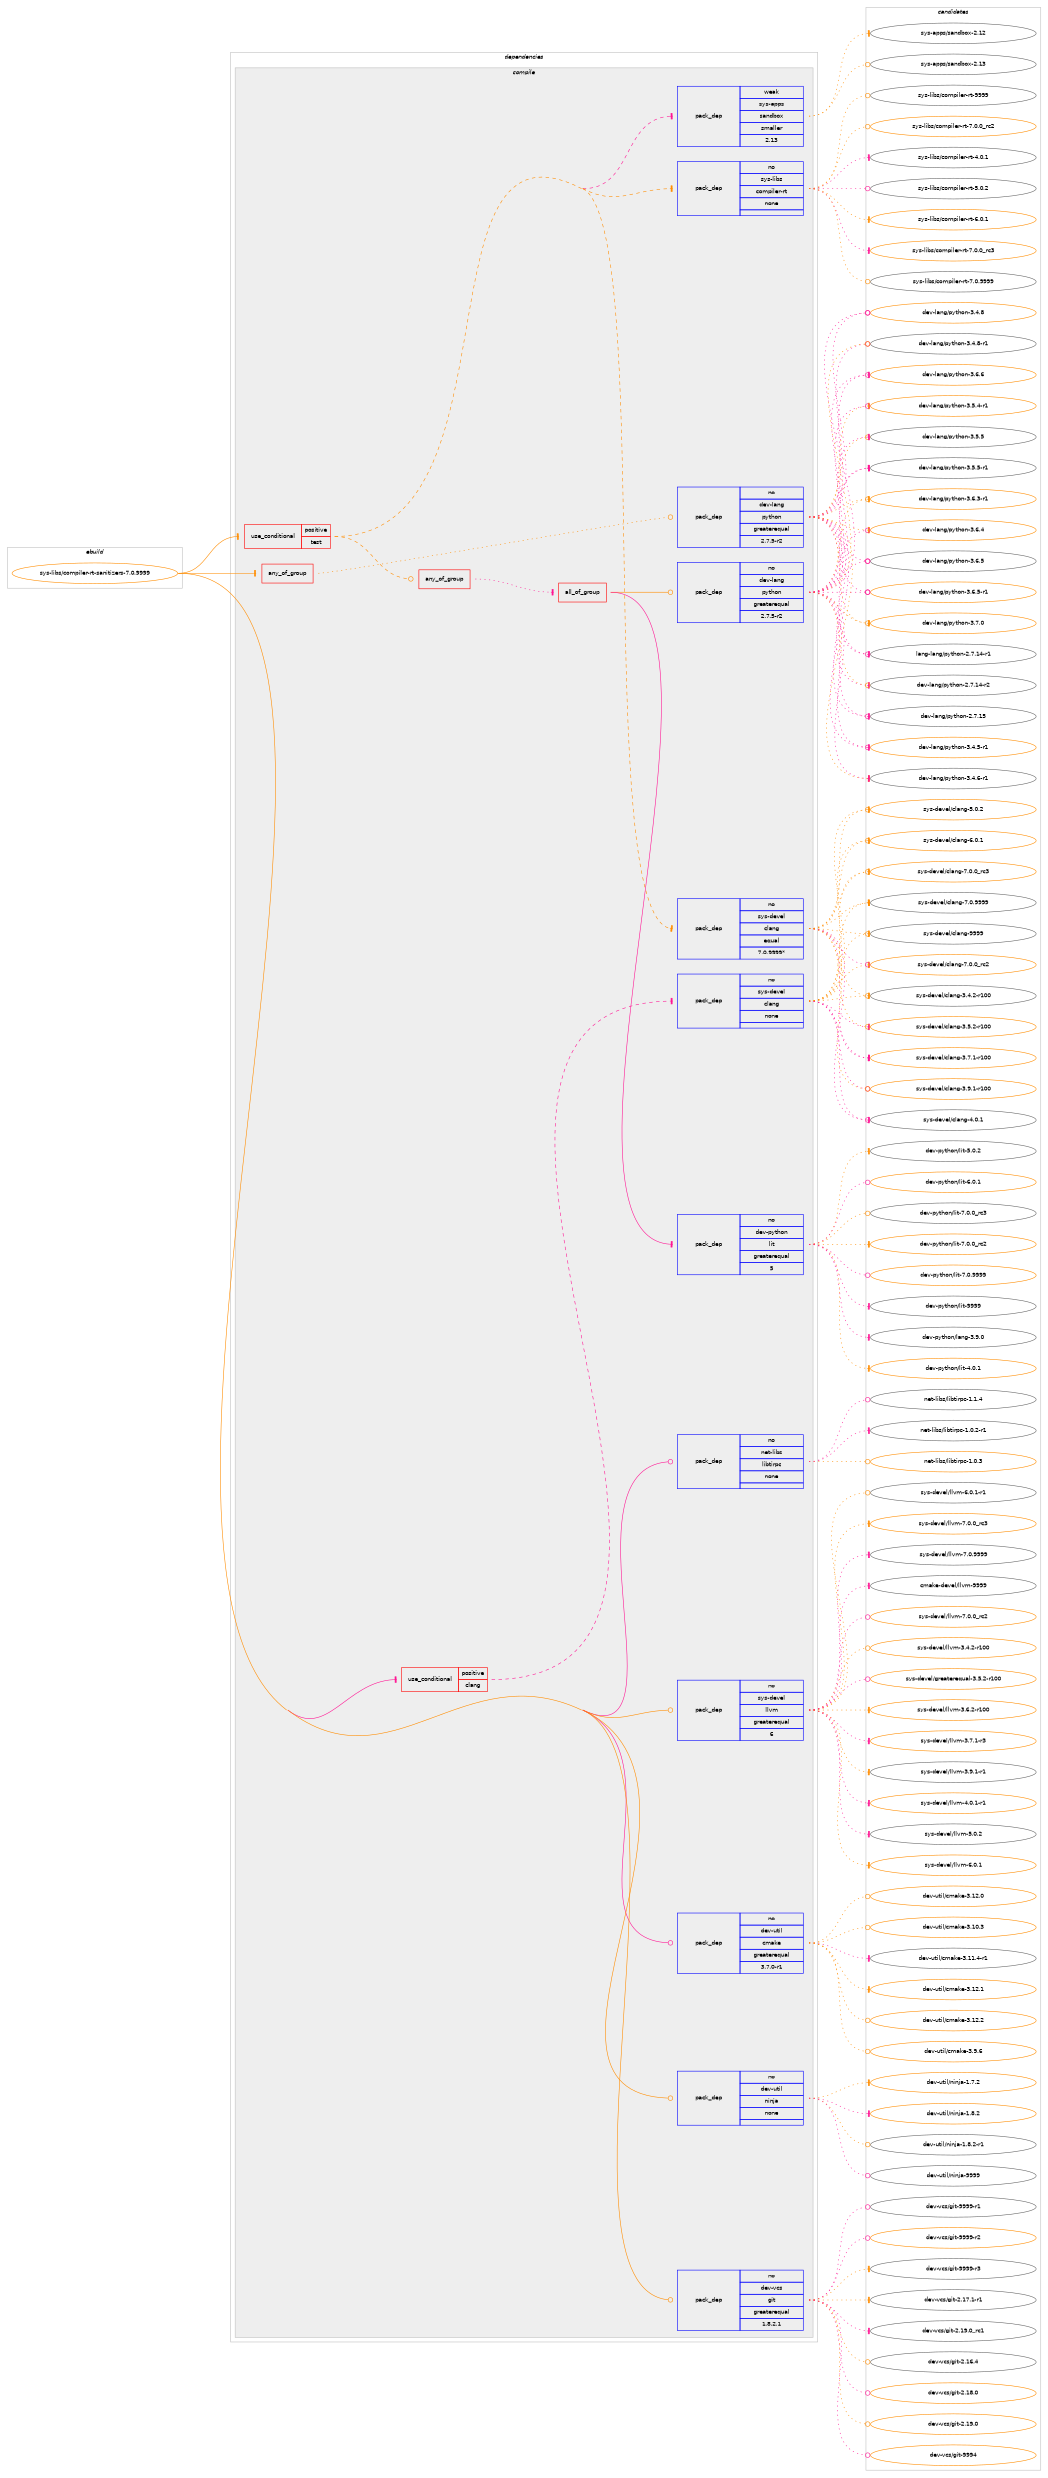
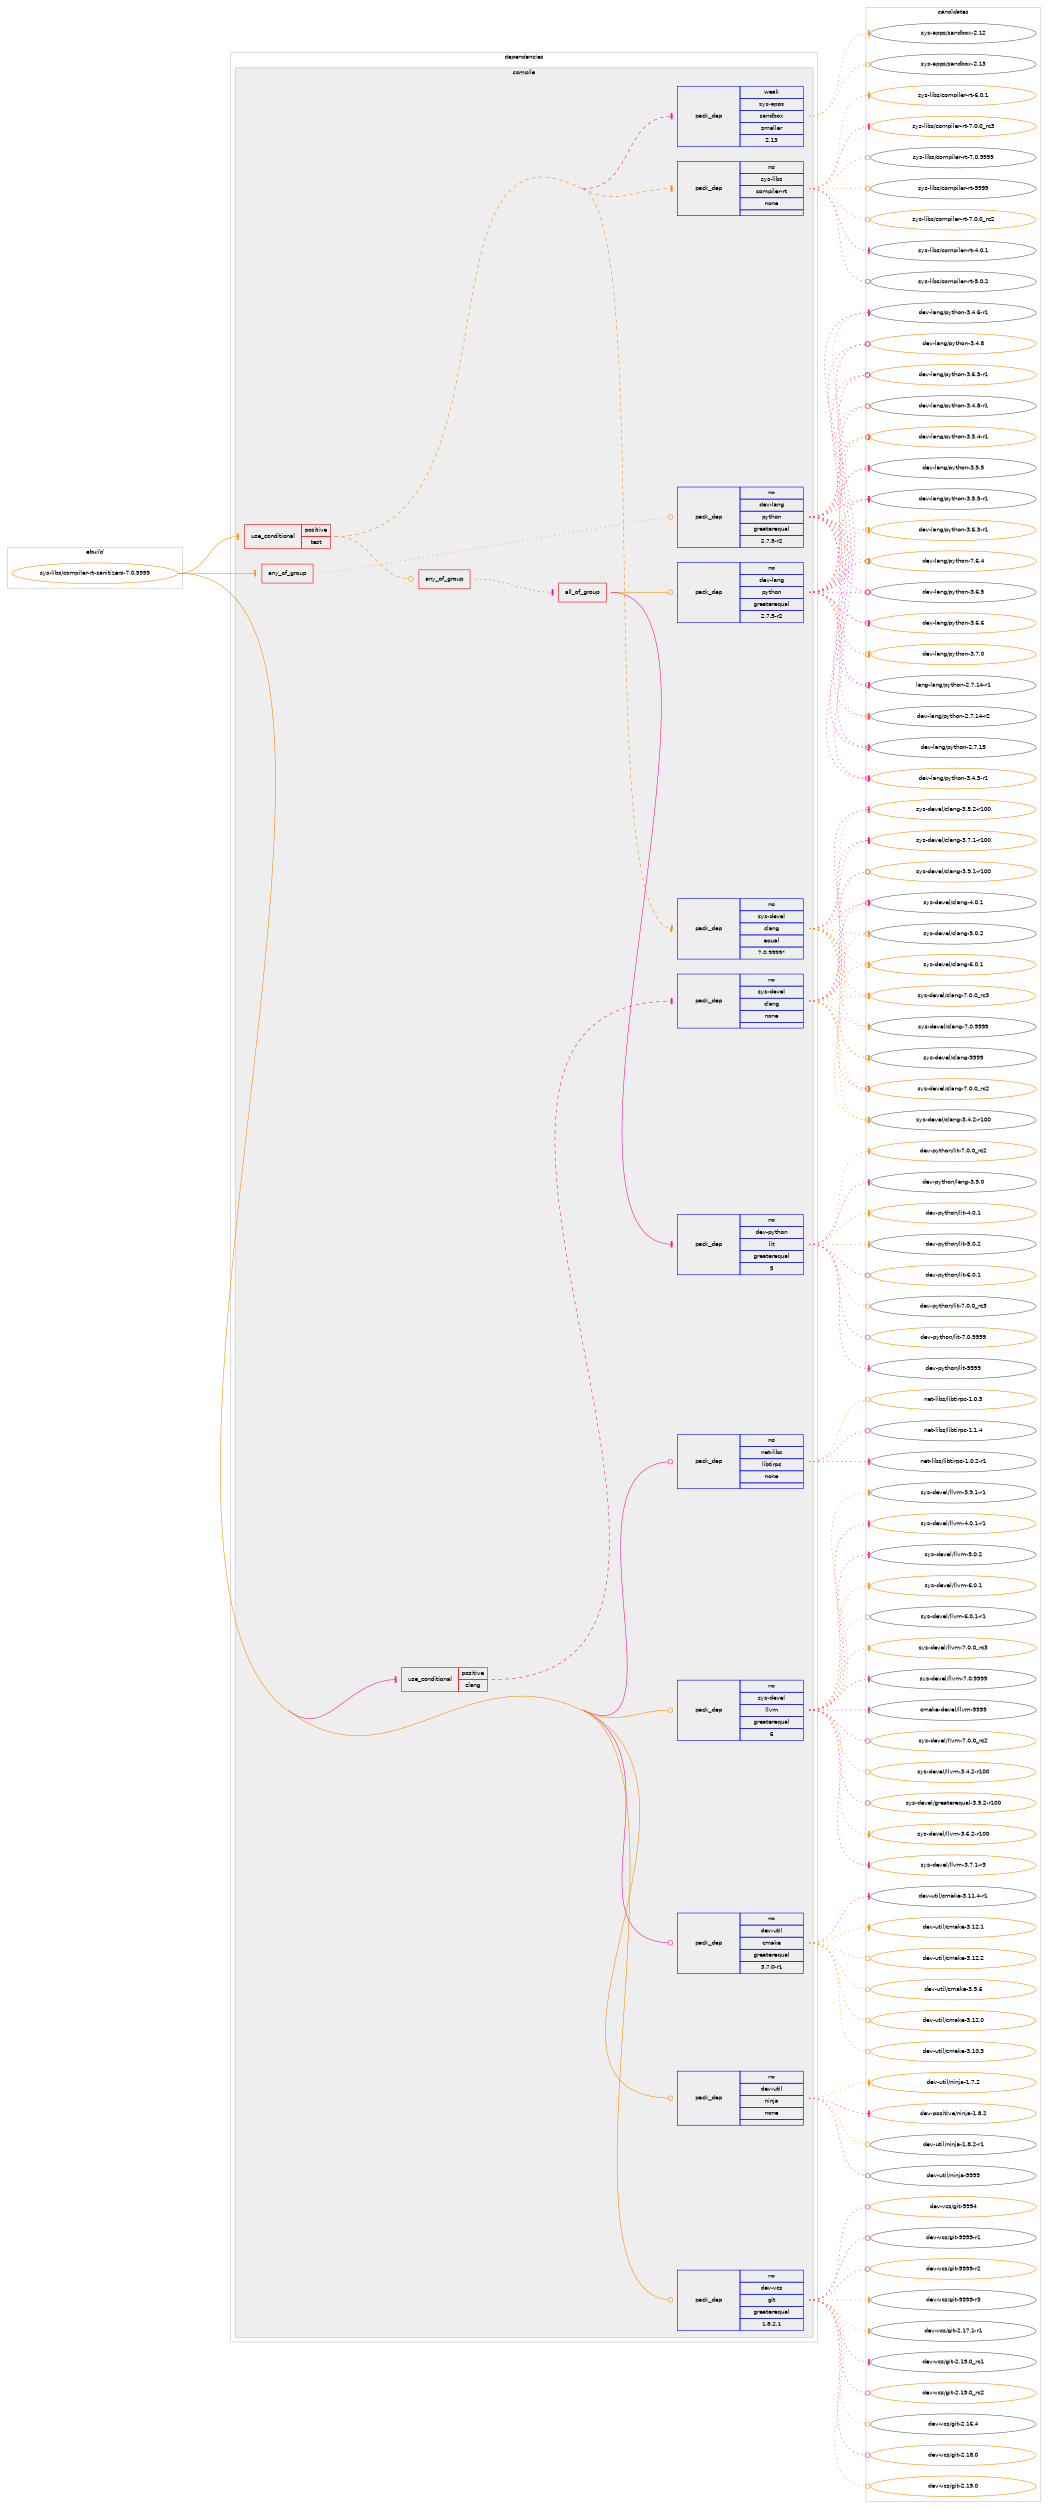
(953, 530) -> (953, 561)
(953, 810) -> (953, 934)
(953, 2114) -> (953, 2114)
none -> (953, 2393)
